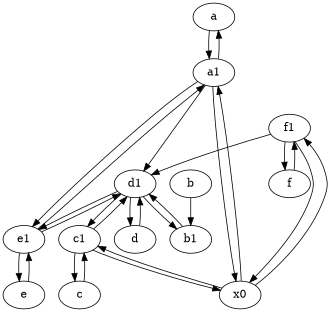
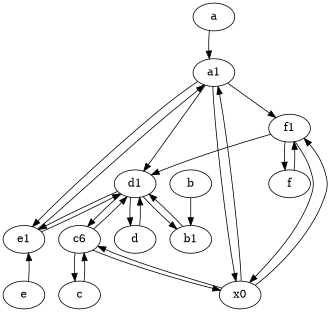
(219, 49) -> (249, 98)
(80, 239) -> (80, 239)
(19, 263) -> none
